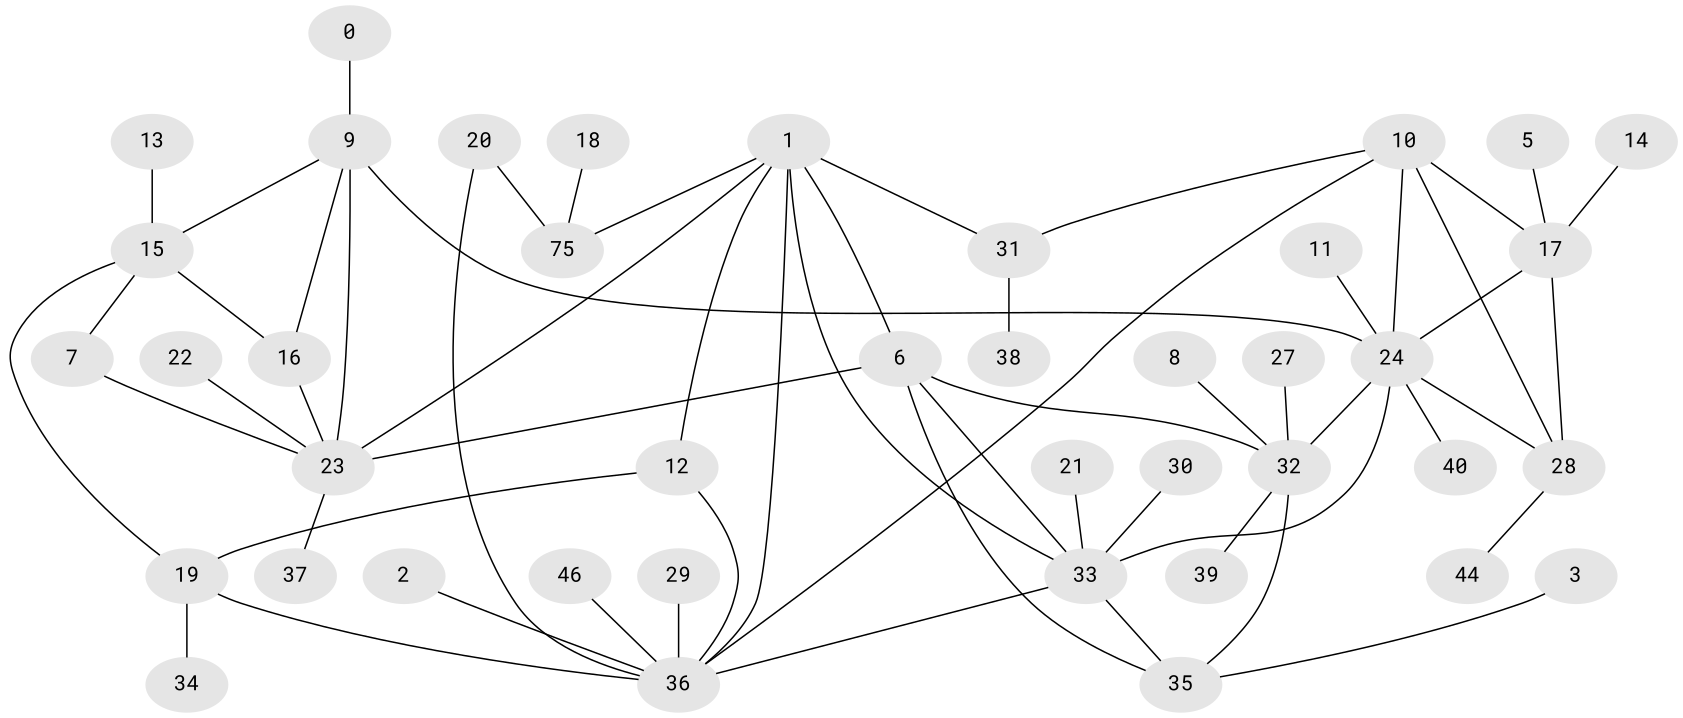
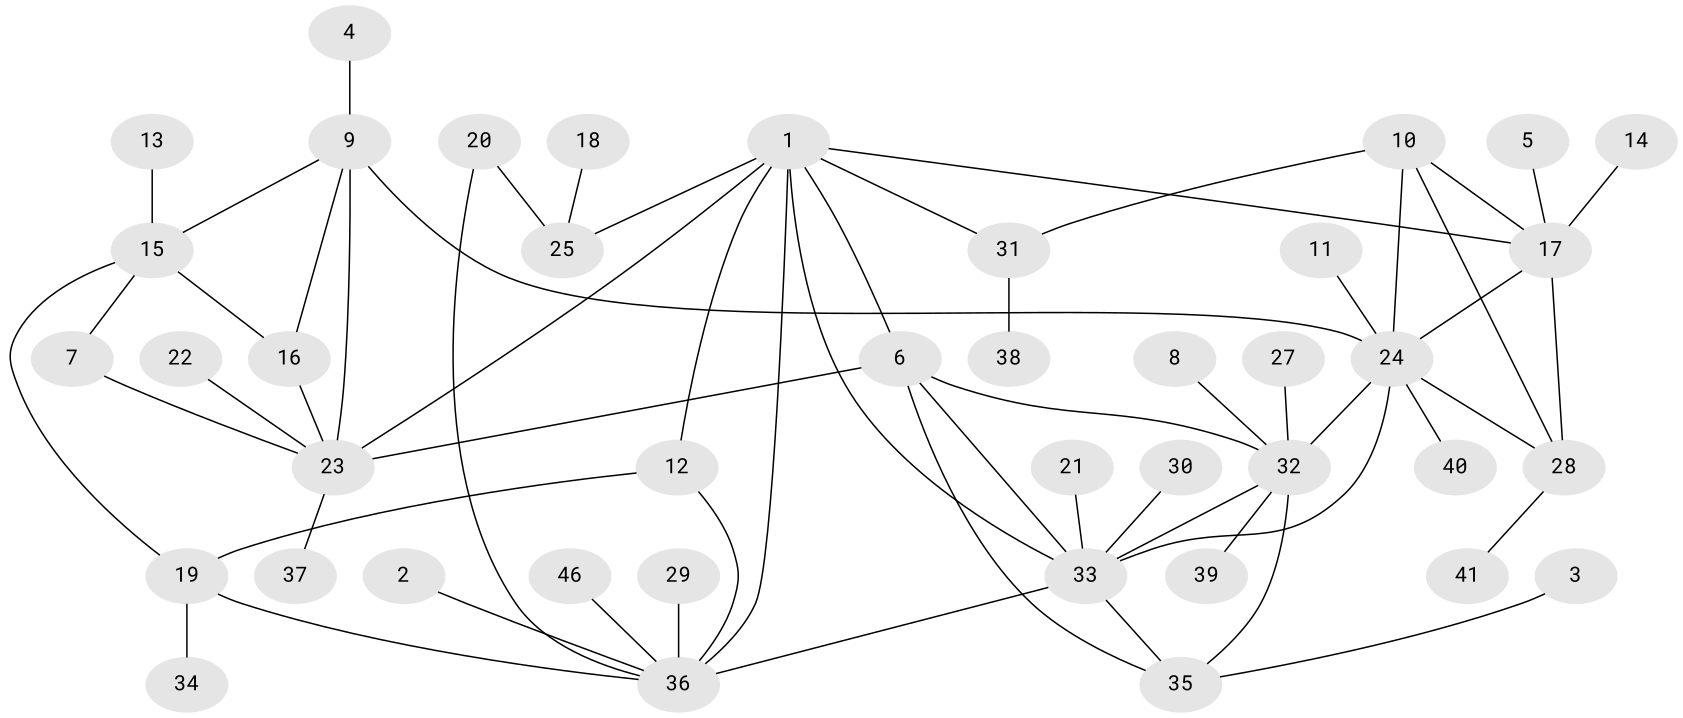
(350, 33) -> (350, 33)
none -> (1136, 190)
(562, 250) -> (562, 250)
(1053, 394) -> none
none -> (1188, 522)
(1467, 576) -> (1467, 576)
